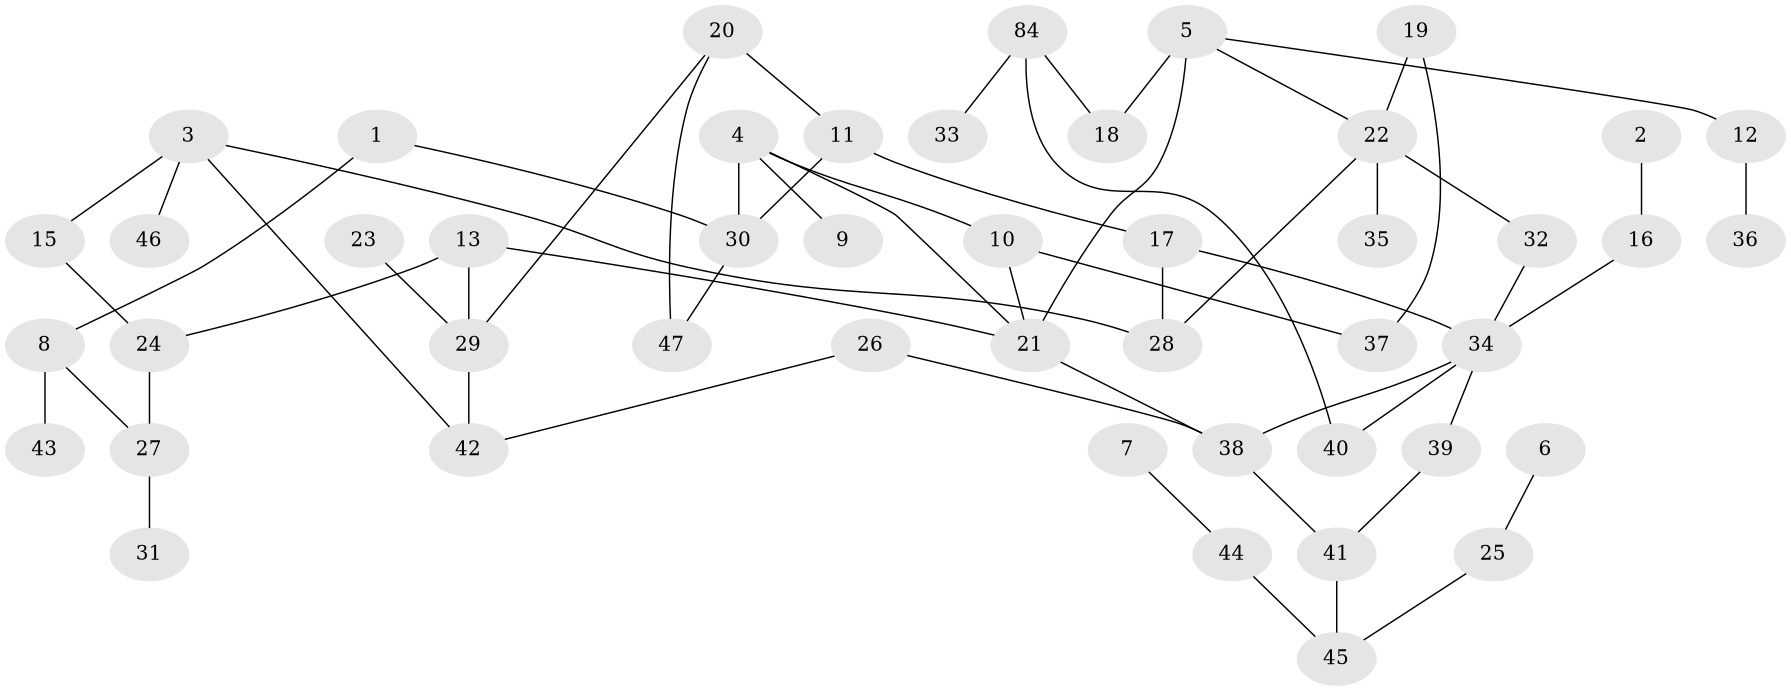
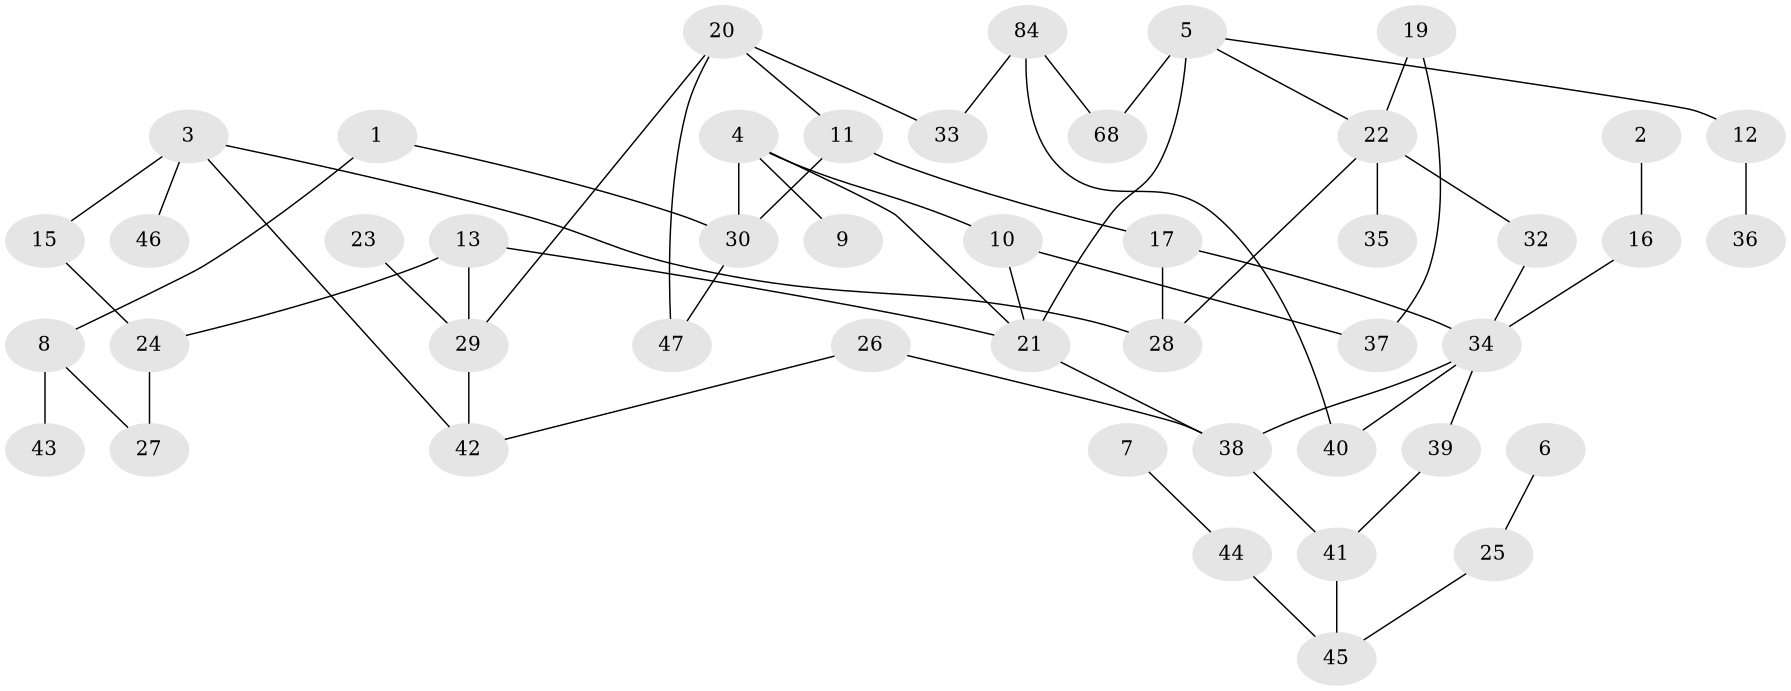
none -> (836, 83)
(1107, 136) -> (1107, 136)
(149, 554) -> none
